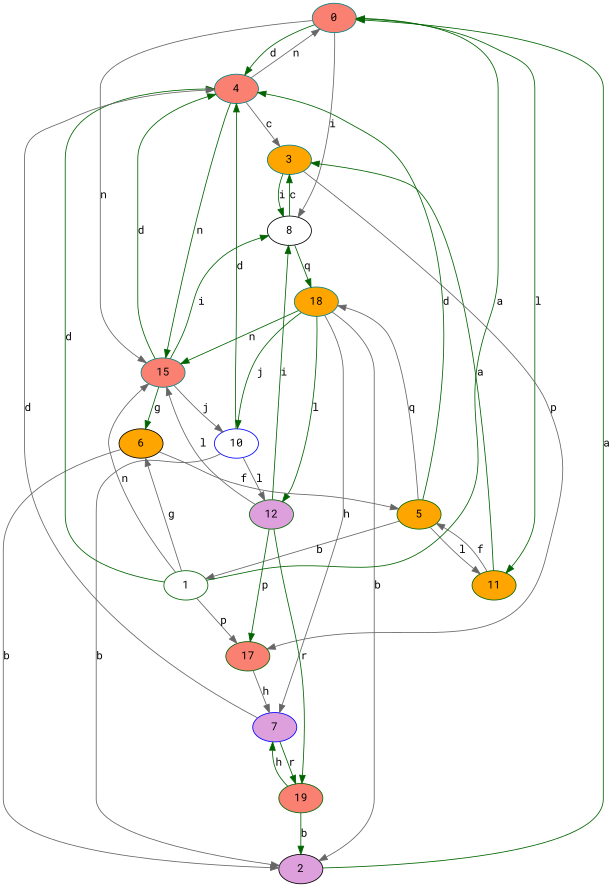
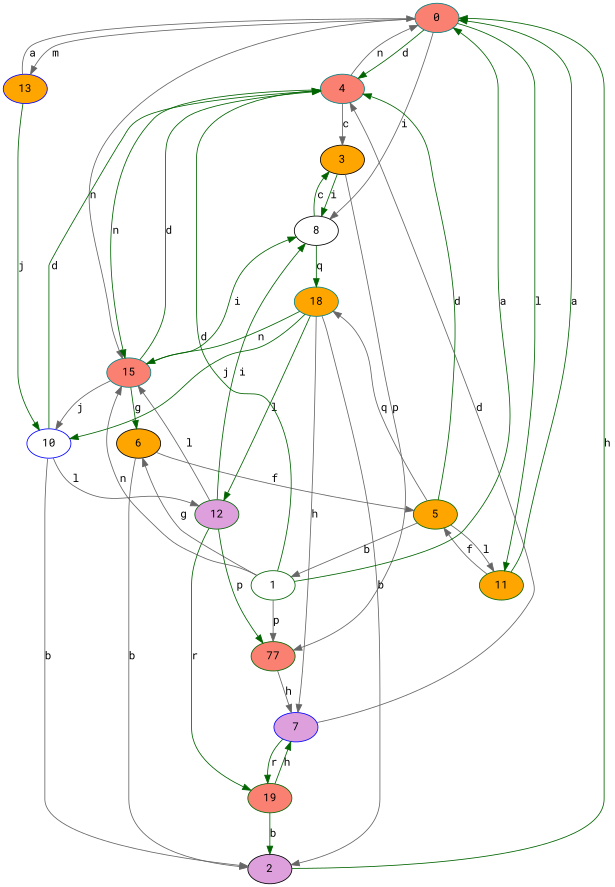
none -> (25, 89)
(289, 160) -> (342, 160)
(467, 325) -> (572, 267)
(607, 444) -> (608, 444)
(248, 656) -> (273, 656)
